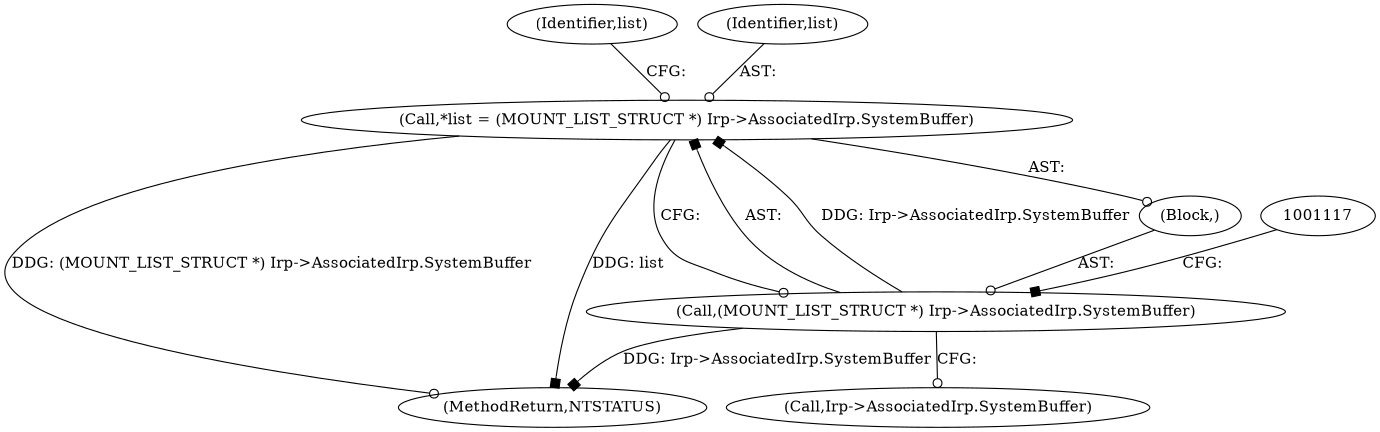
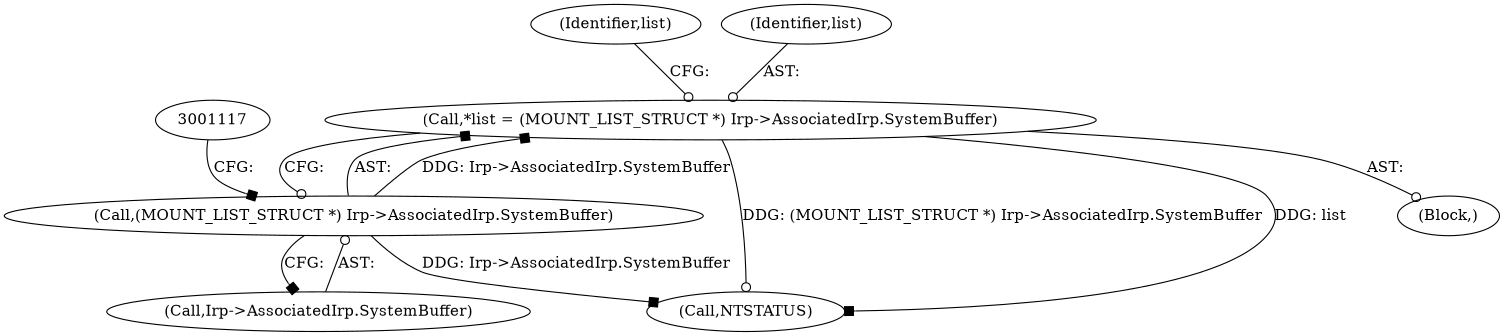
(1318, 216) -> (213, 120)
(1075, 260) -> (335, 268)
(937, 355) -> (284, 256)
(553, 408) -> (746, 312)
